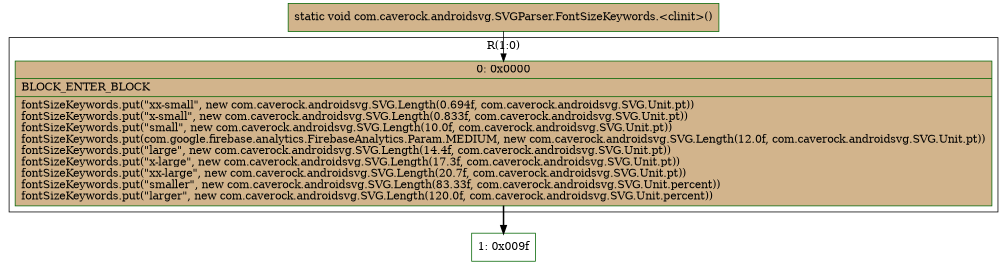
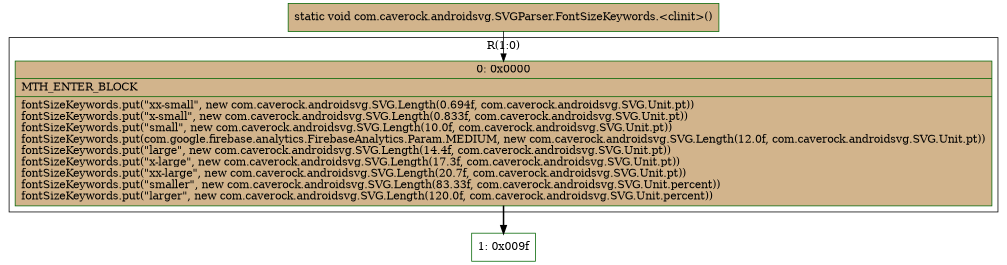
(86, 87) -> (80, 87)
